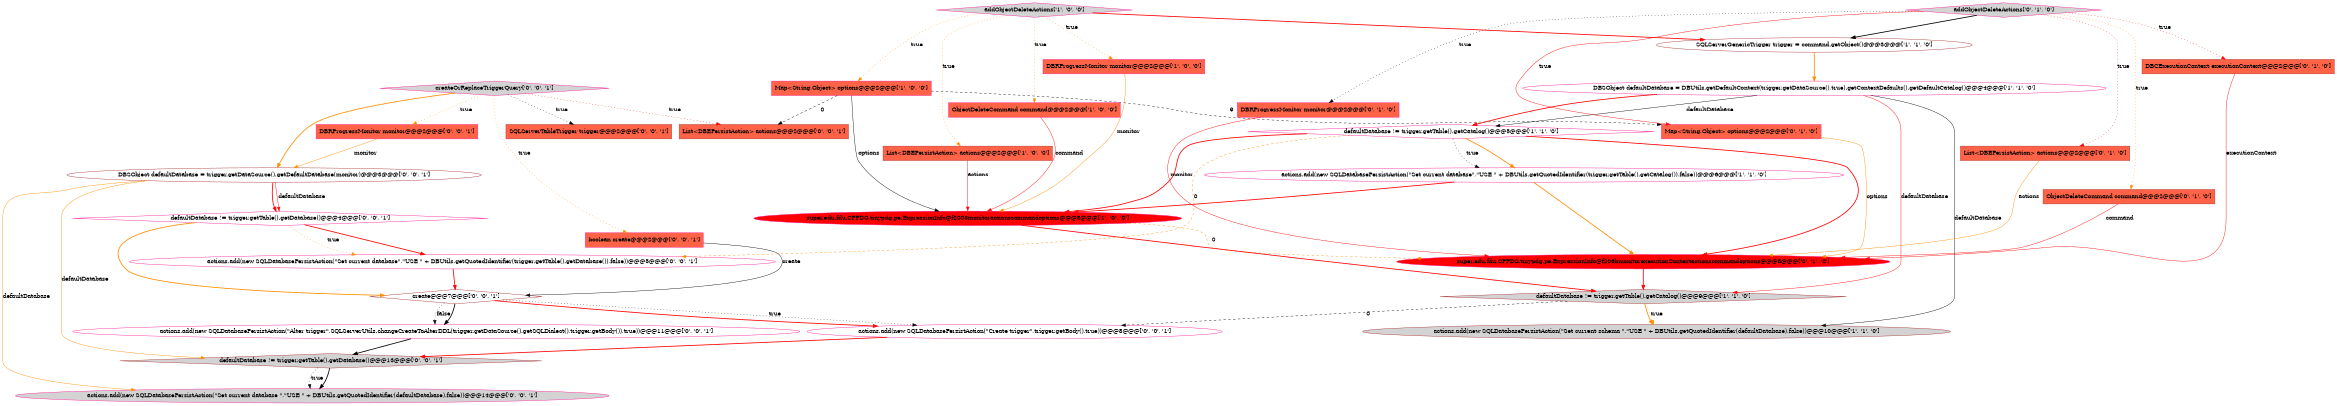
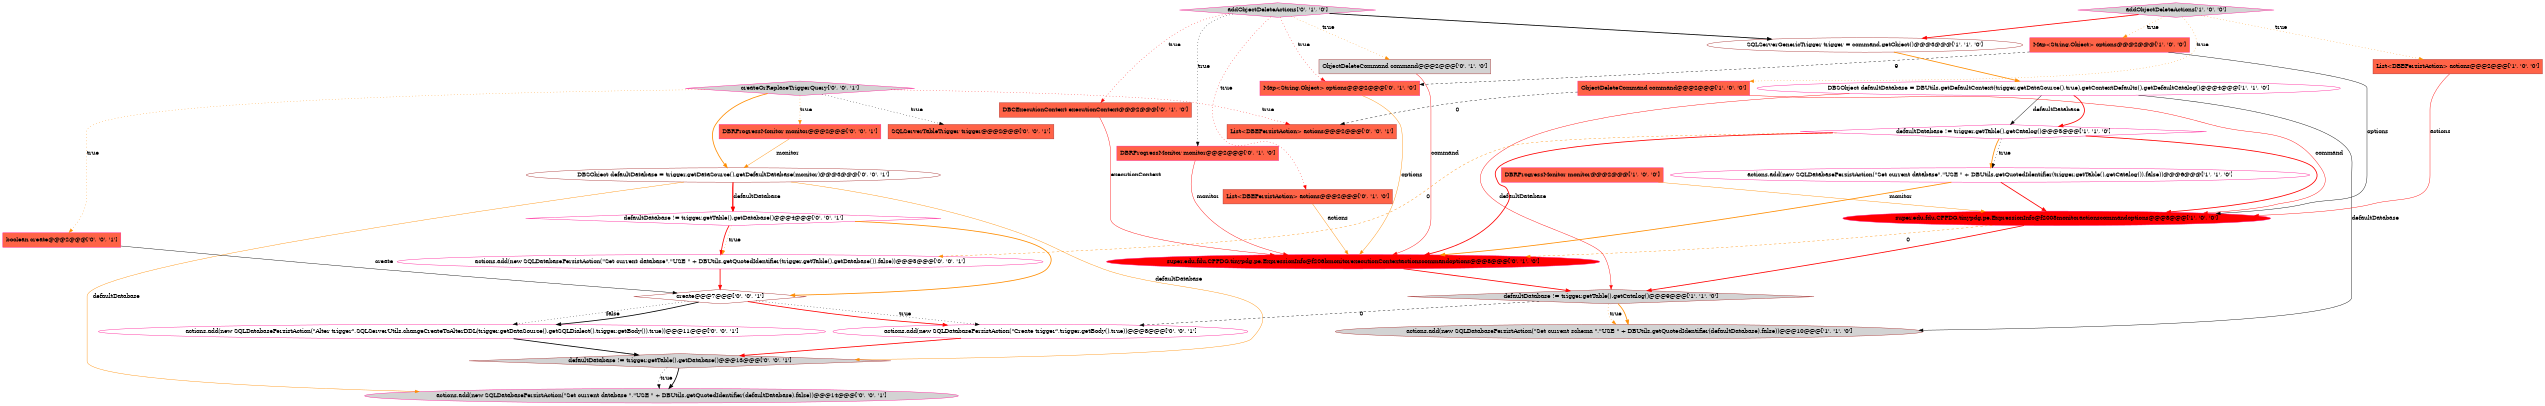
(1077, 37) -> none
(1632, 41) -> (1297, 51)
(809, 109) -> (1460, 102)
(2129, 197) -> (1405, 67)
